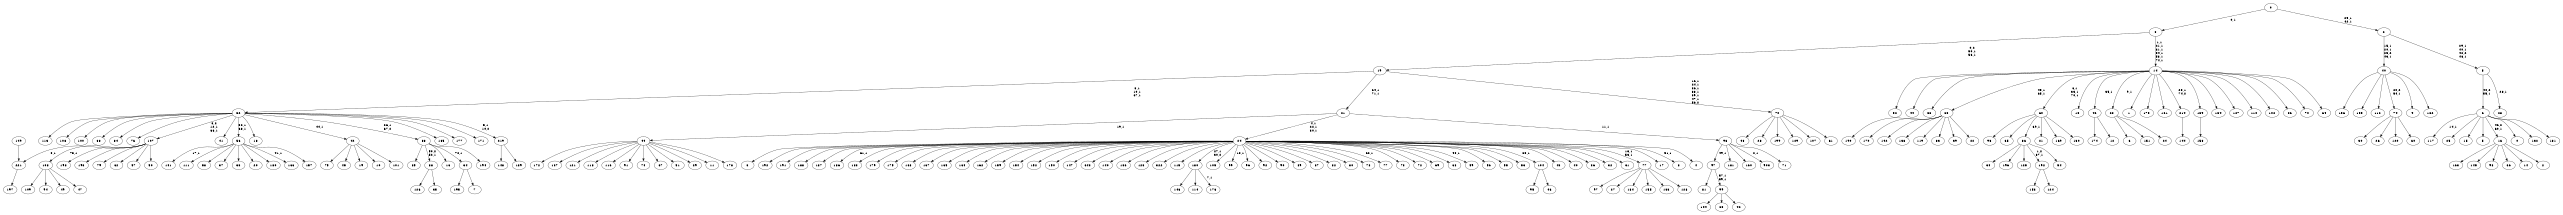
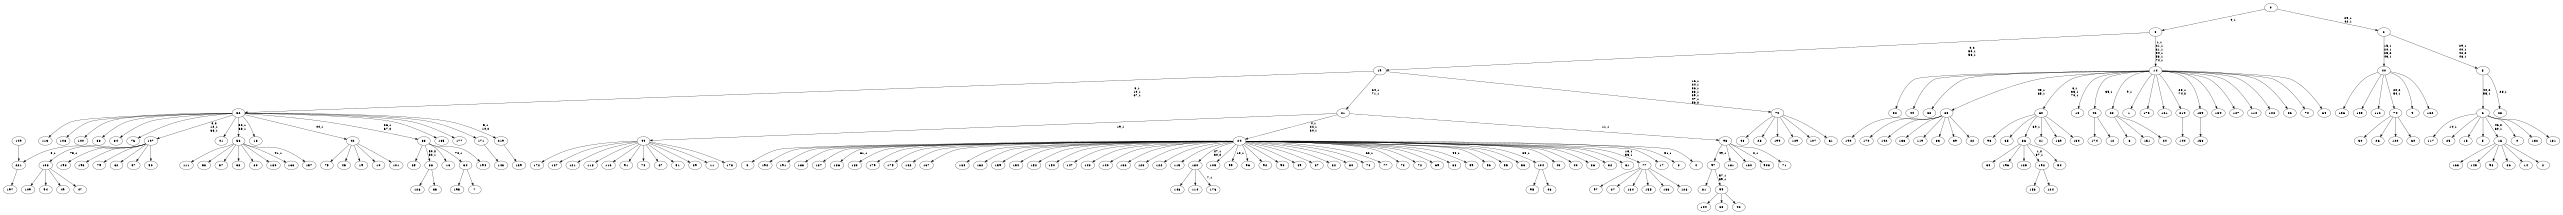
(501, 152) -> (490, 152)
(169, 165) -> none
(944, 165) -> none
(1088, 165) -> (1088, 165)
(1159, 165) -> (1159, 165)
